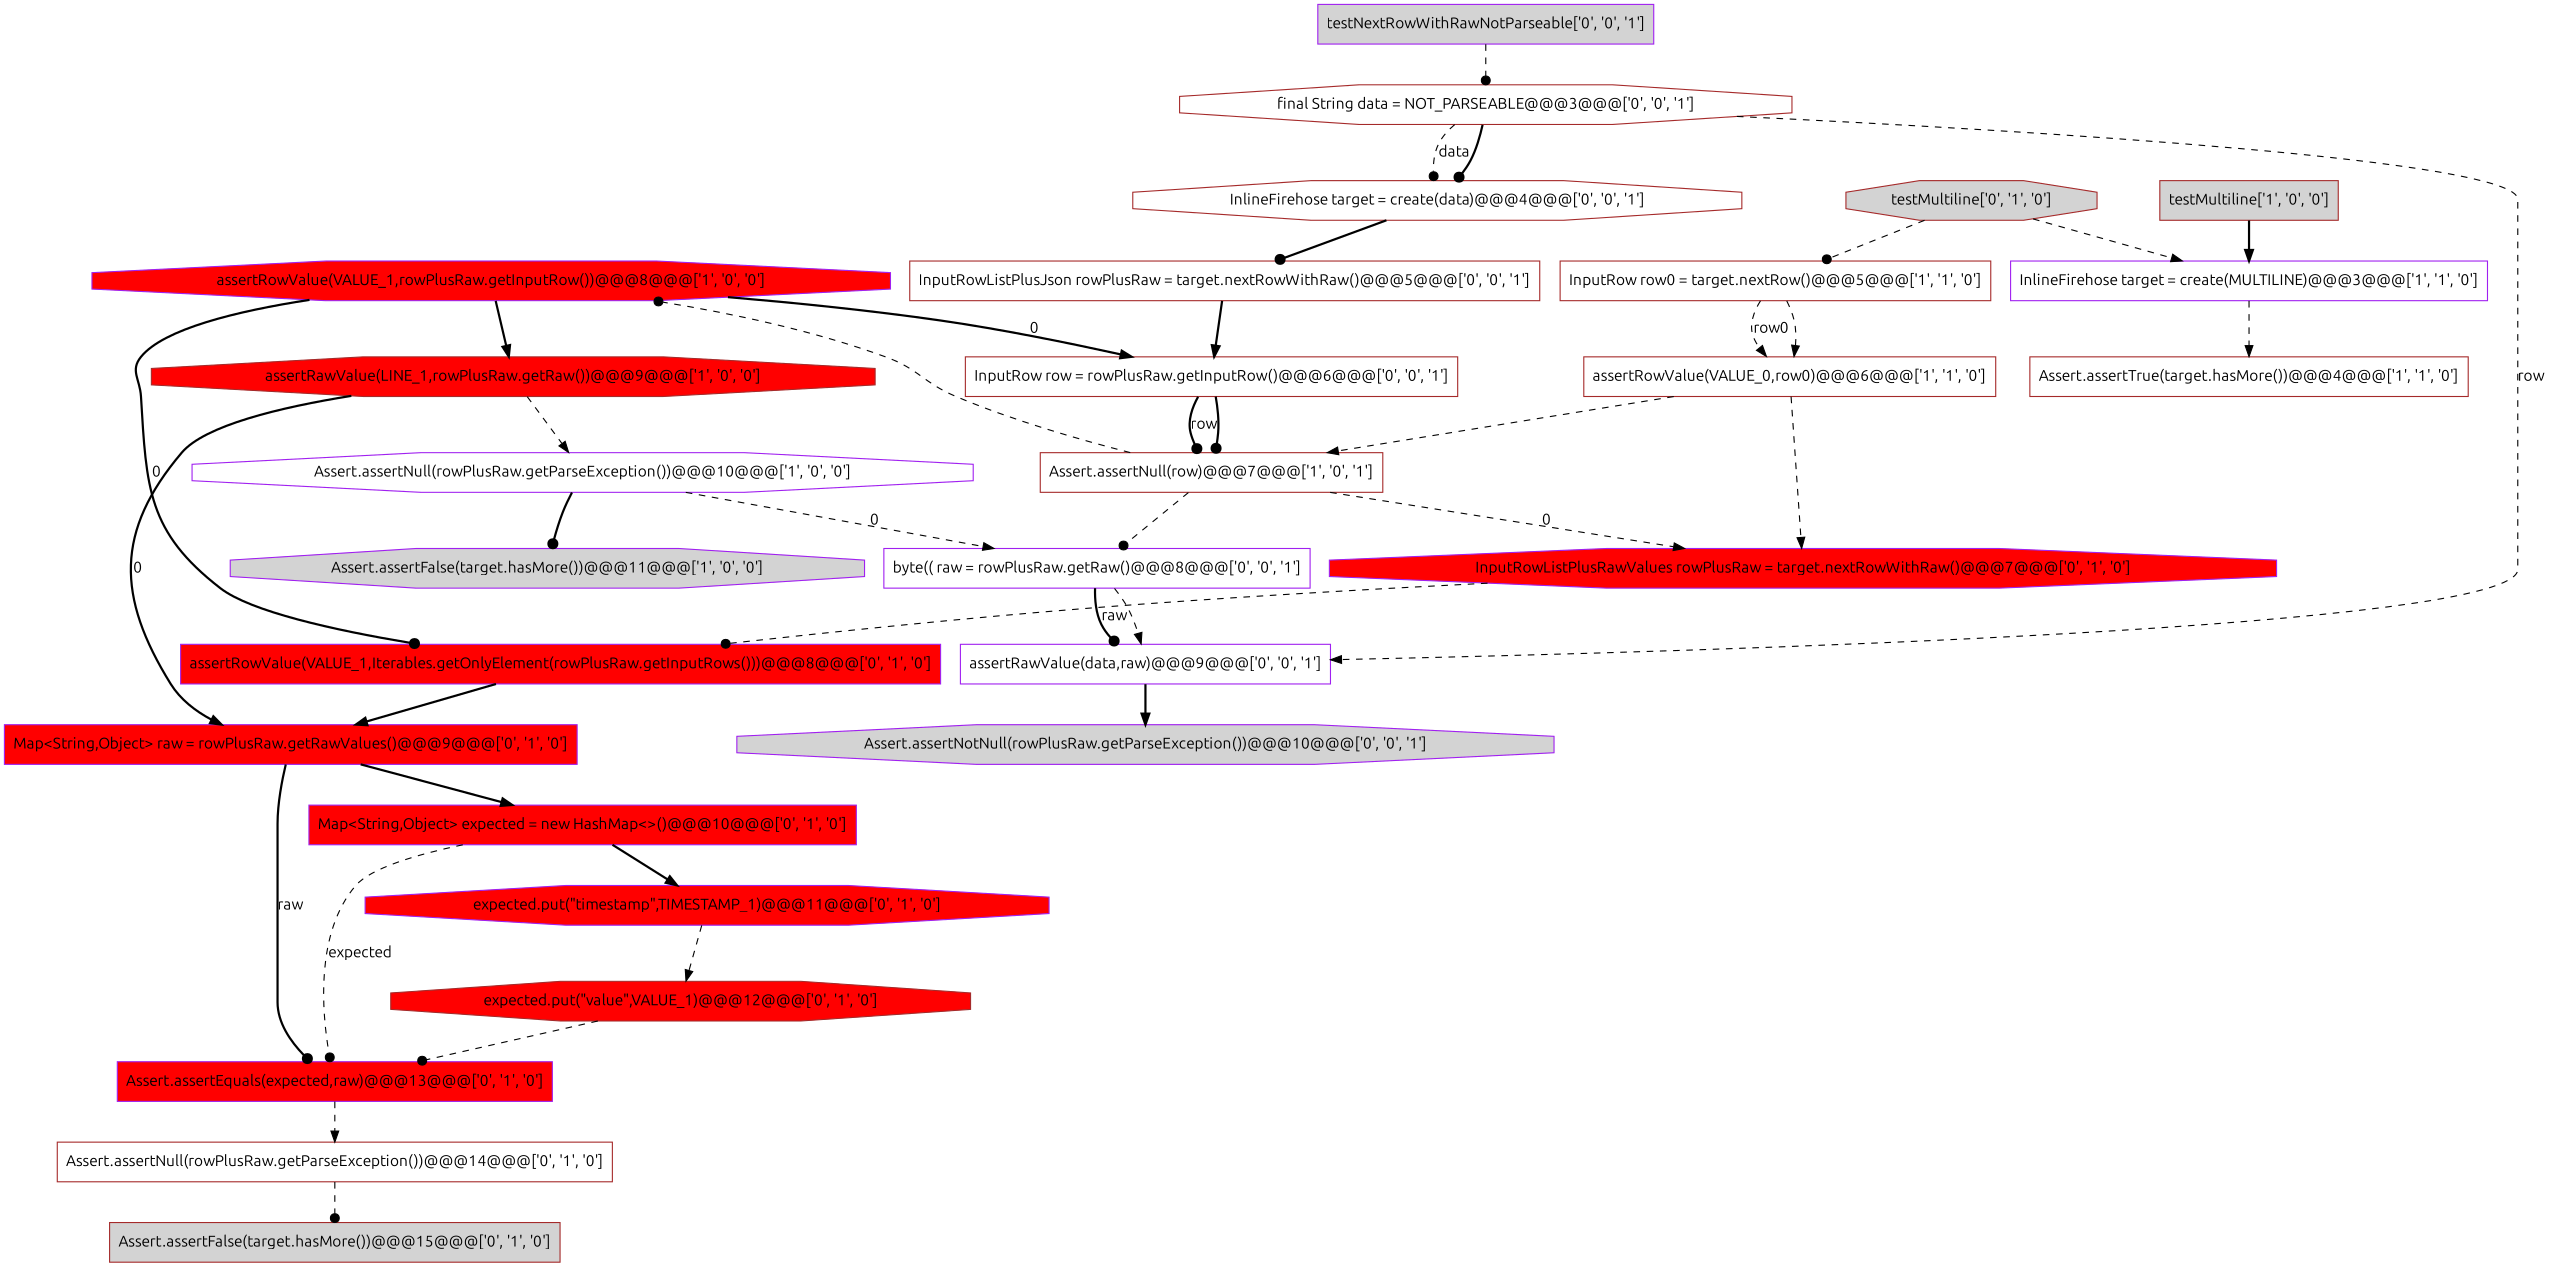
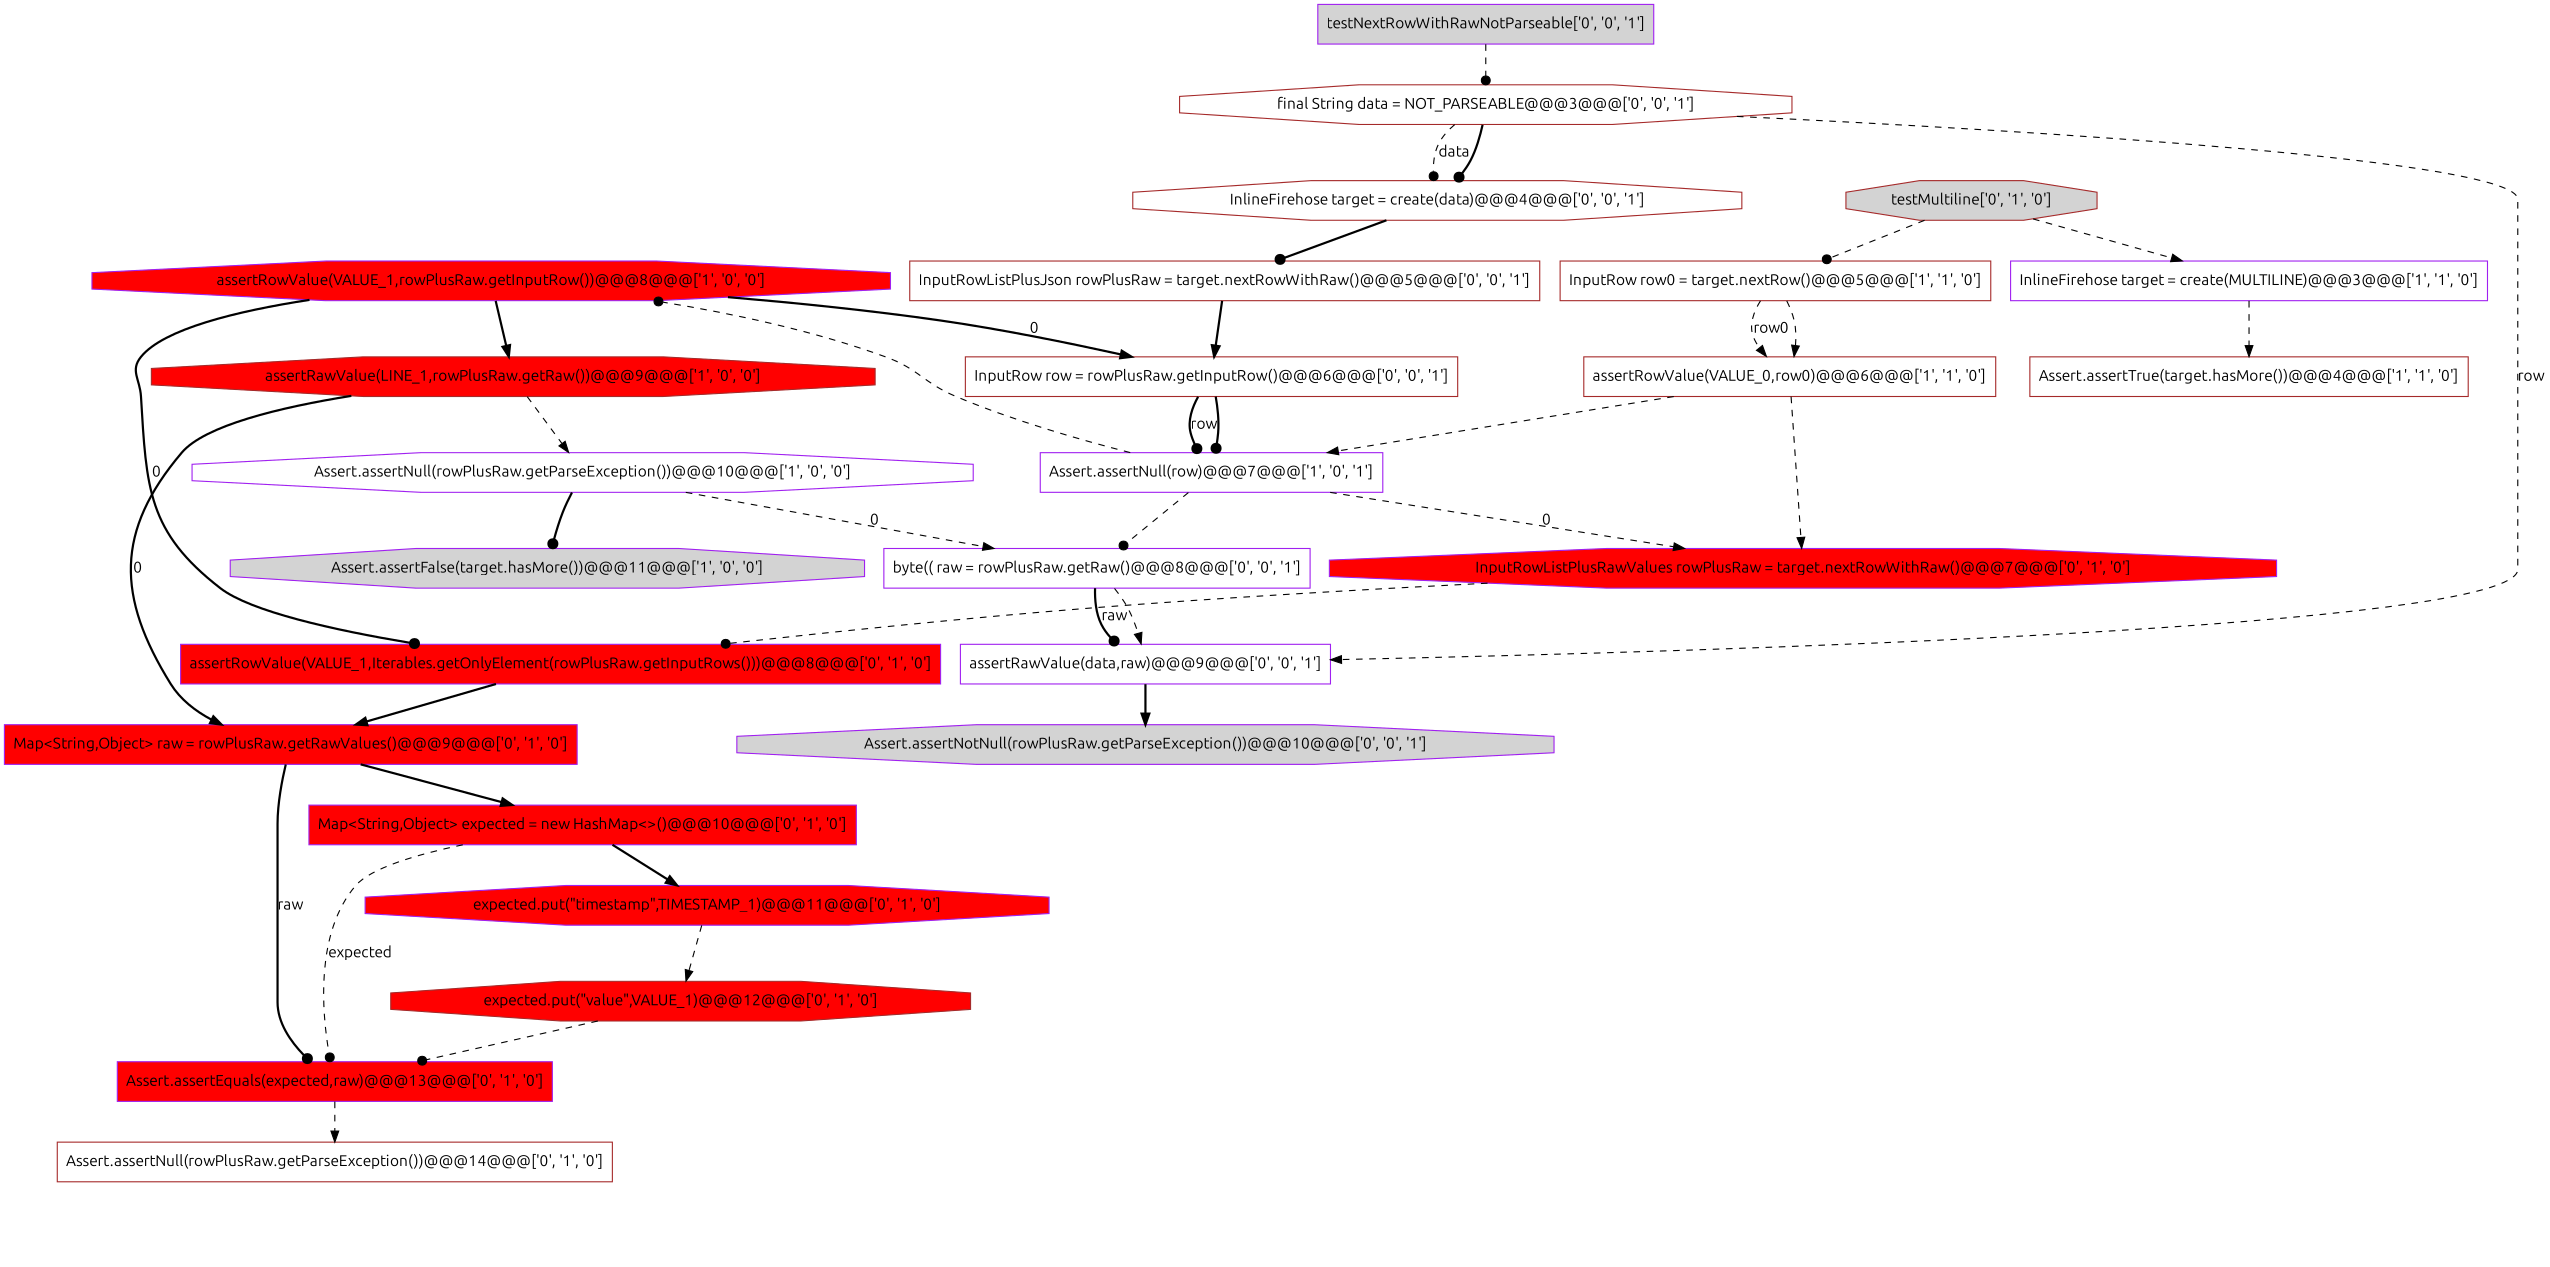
(2249, 200) -> none
(1212, 472) -> (1212, 472)
(335, 1242) -> none
